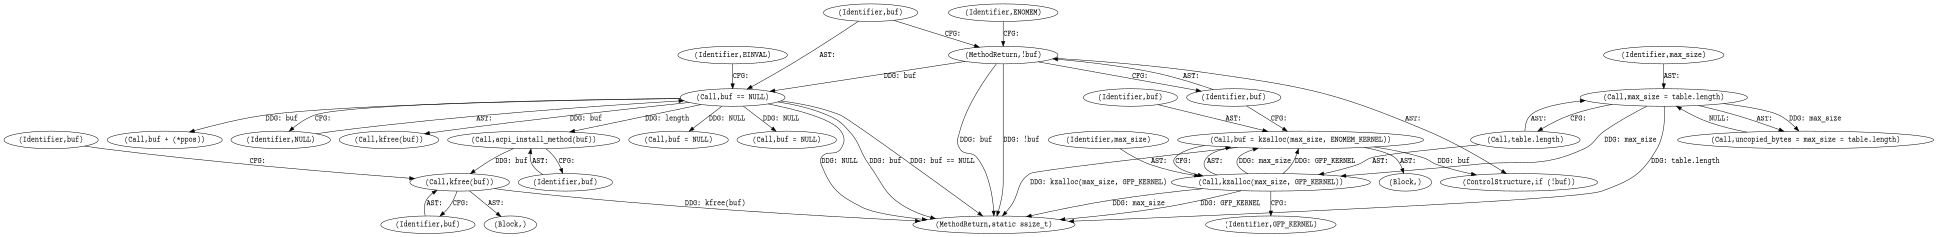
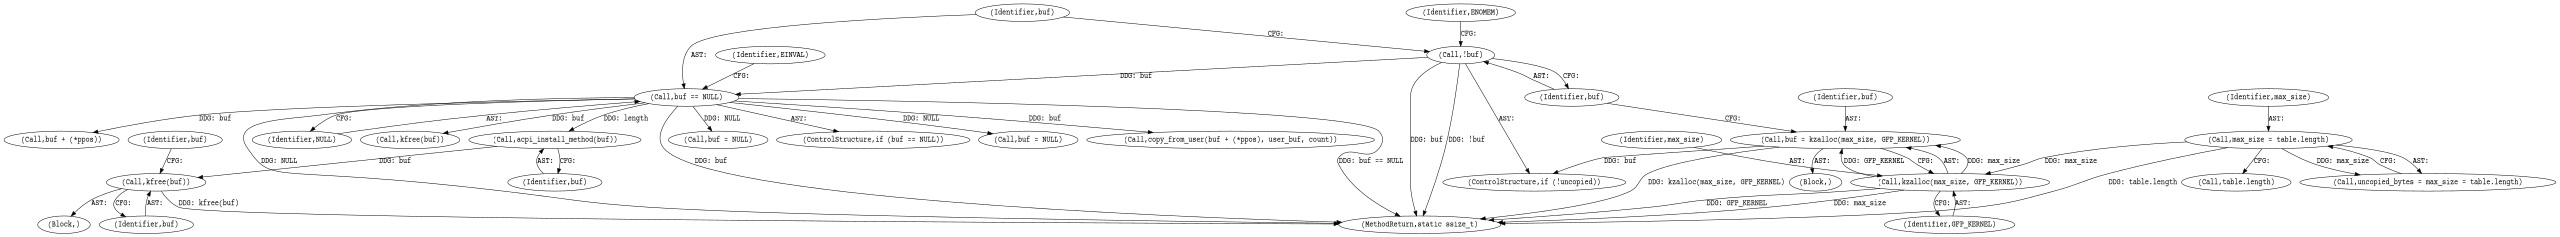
(1003, 55) -> (1461, 55)
(1546, 107) -> none
(1721, 119) -> (2390, 161)
none -> (873, 140)
none -> (1231, 140)
(1301, 140) -> (1845, 140)
(1416, 151) -> (1955, 206)
(1519, 182) -> (1534, 182)
